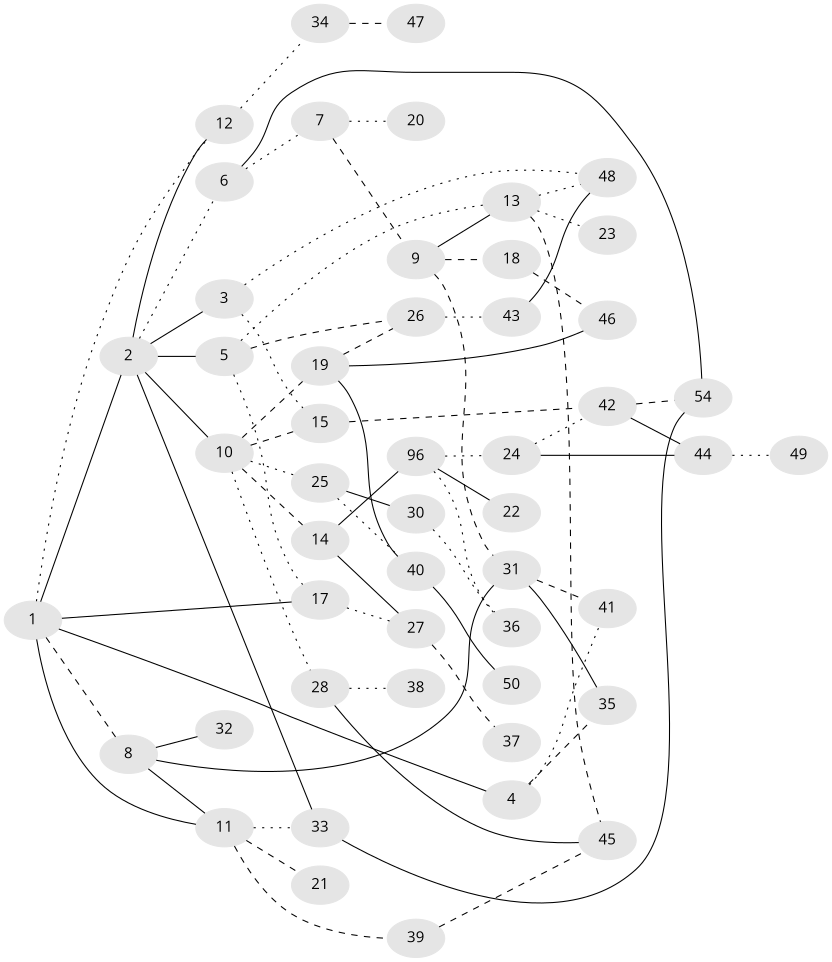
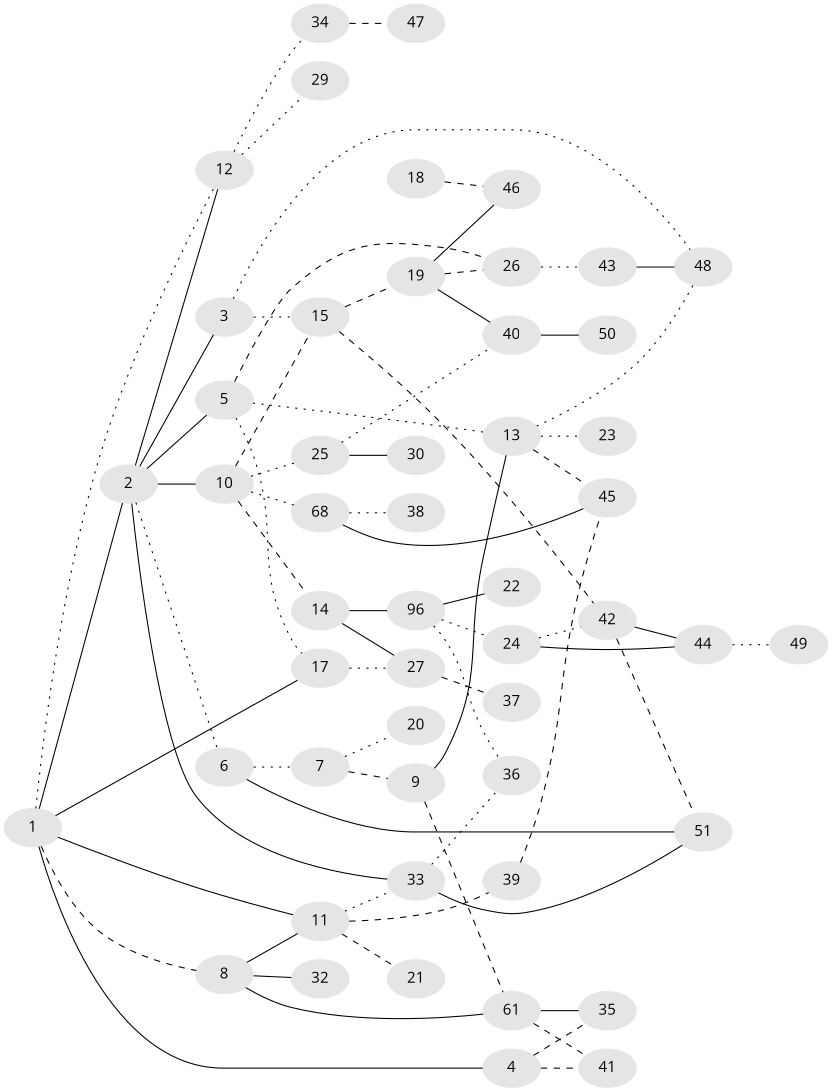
none -> (320, 81)
(464, 260) -> none
(703, 398) -> (703, 832)
(272, 410) -> (368, 297)
(463, 569) -> (467, 825)
(512, 570) -> (512, 1011)
(320, 688) -> (320, 513)
(568, 708) -> (560, 1068)
